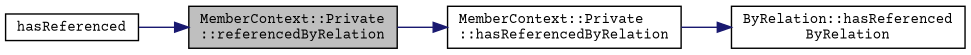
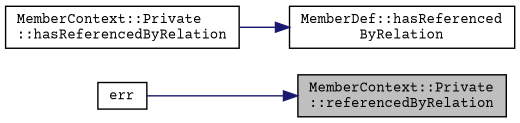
(72, 27) -> (122, 96)
(415, 27) -> none
(848, 27) -> (402, 27)
